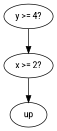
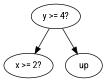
(29, 87) -> (68, 38)
